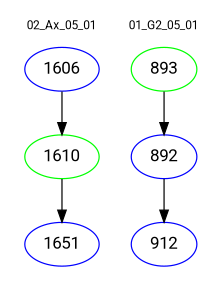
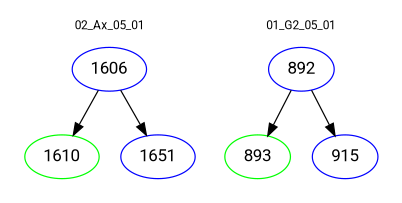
(164, 107) -> (282, 108)
(62, 195) -> (130, 107)
(164, 244) -> (345, 157)
